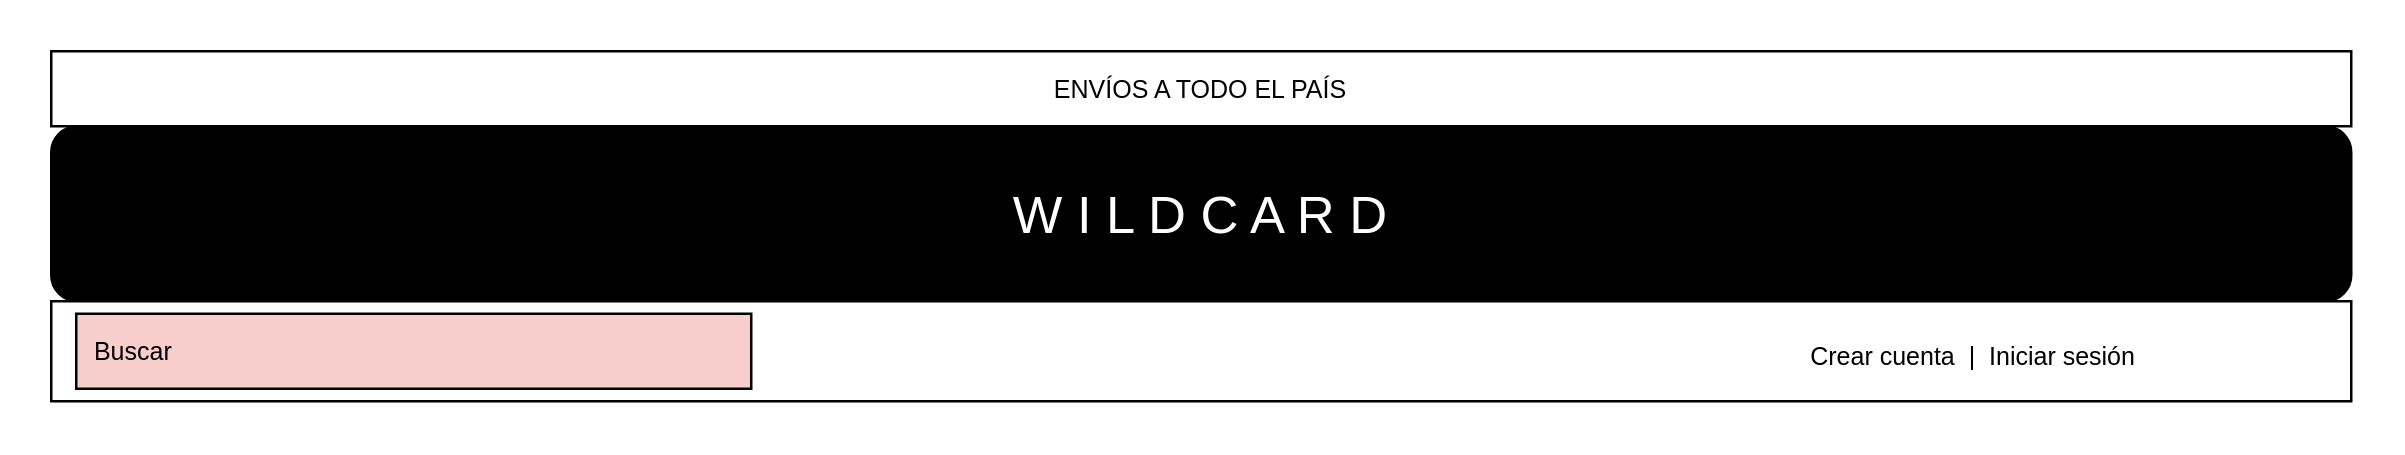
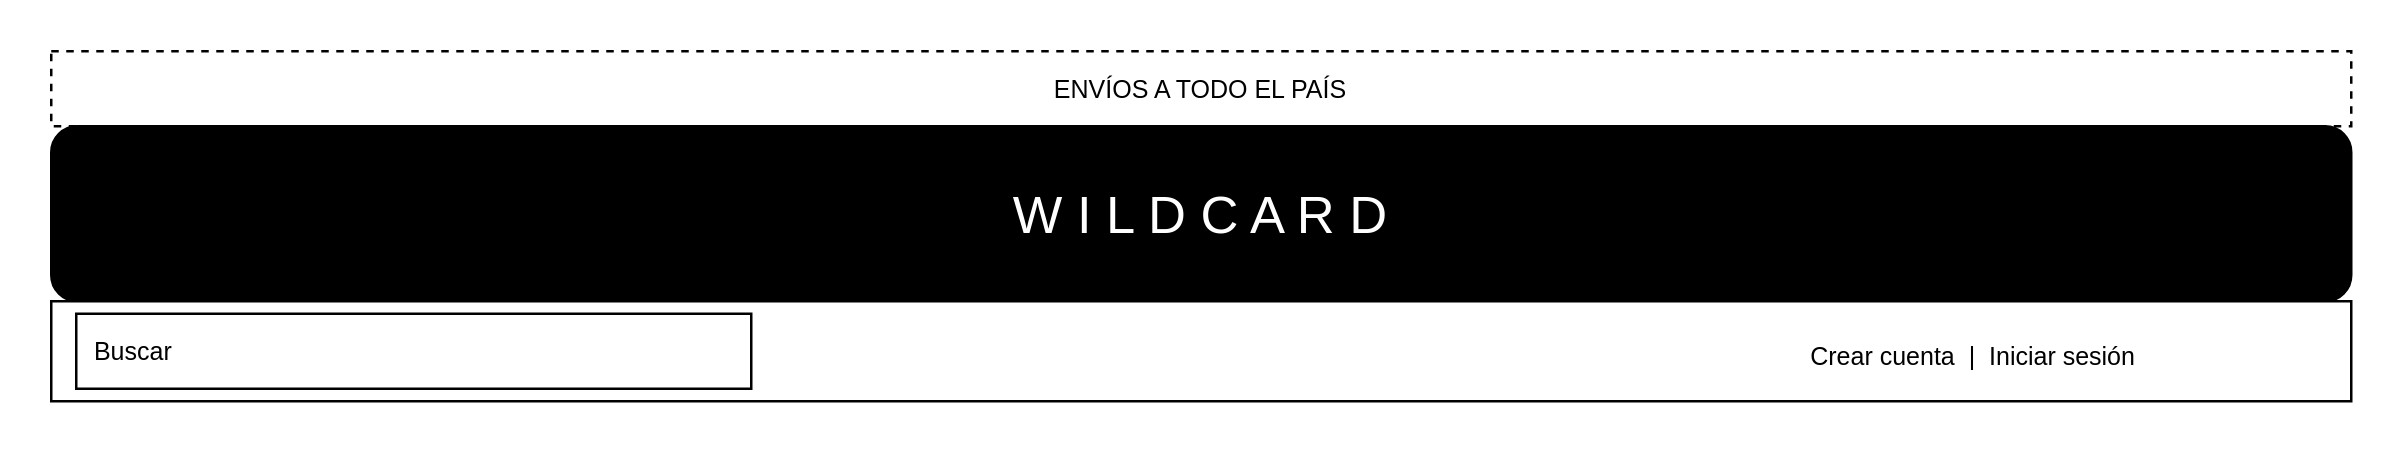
(1201, 89) -> (1201, 89)
(414, 351) -> (414, 351)
